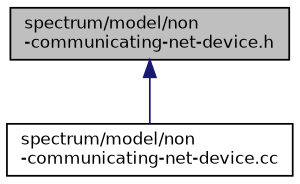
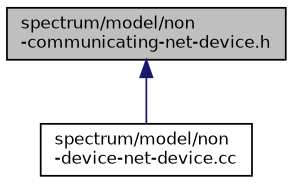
(150, 150) -> (146, 150)
